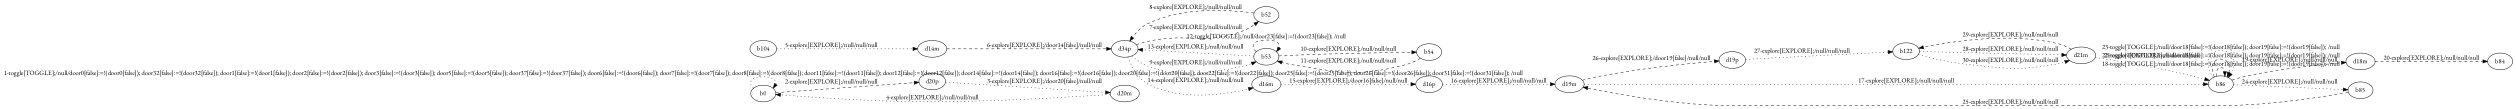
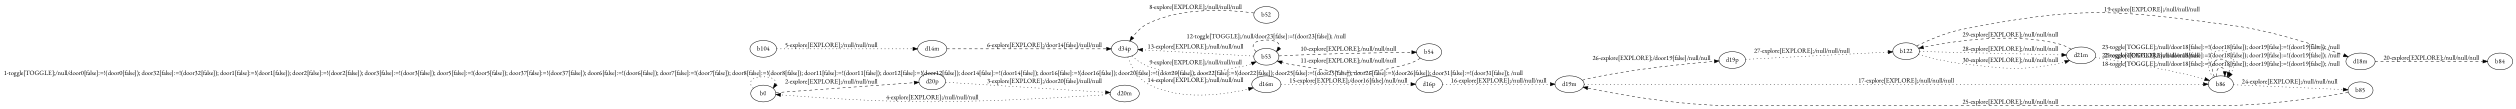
(1197, 38) -> none
(2286, 69) -> (2130, 14)
